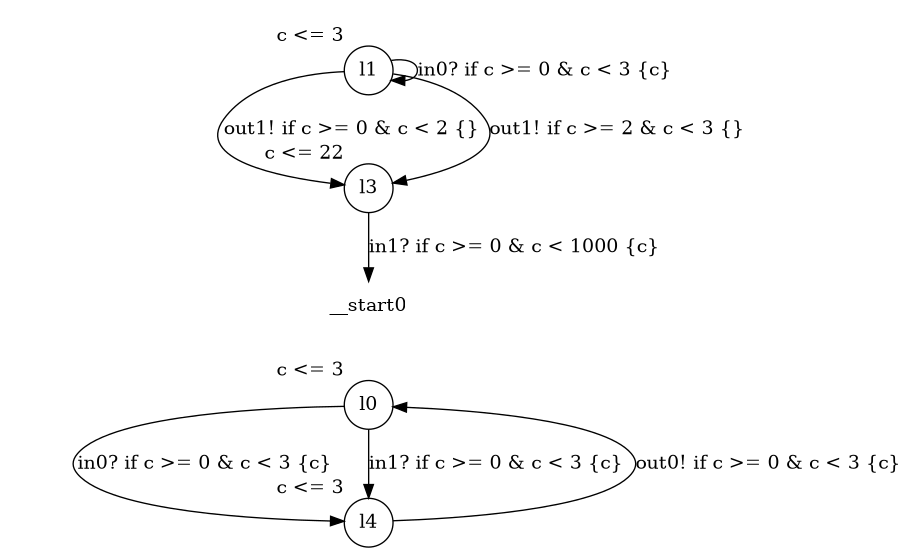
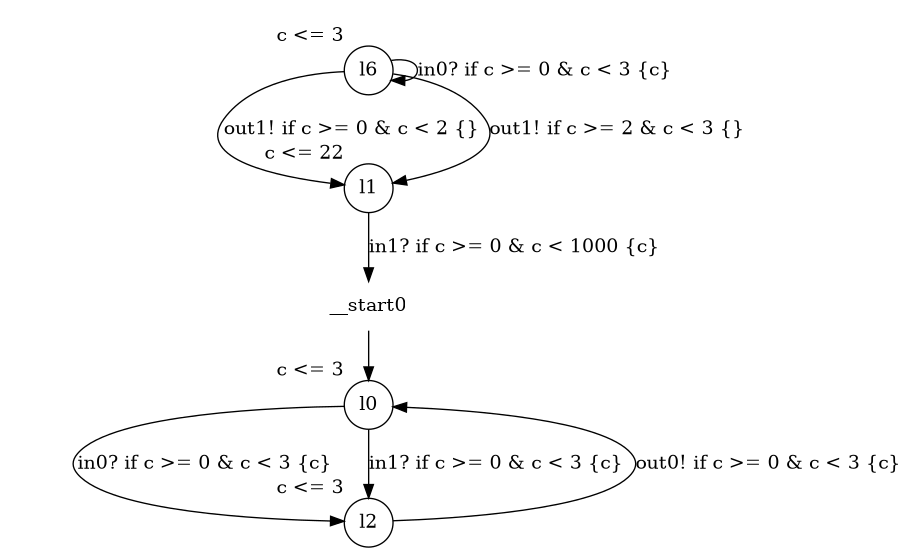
(369, 70) -> (369, 70)
(369, 188) -> (369, 188)
none -> (369, 349)
(369, 523) -> (369, 523)
